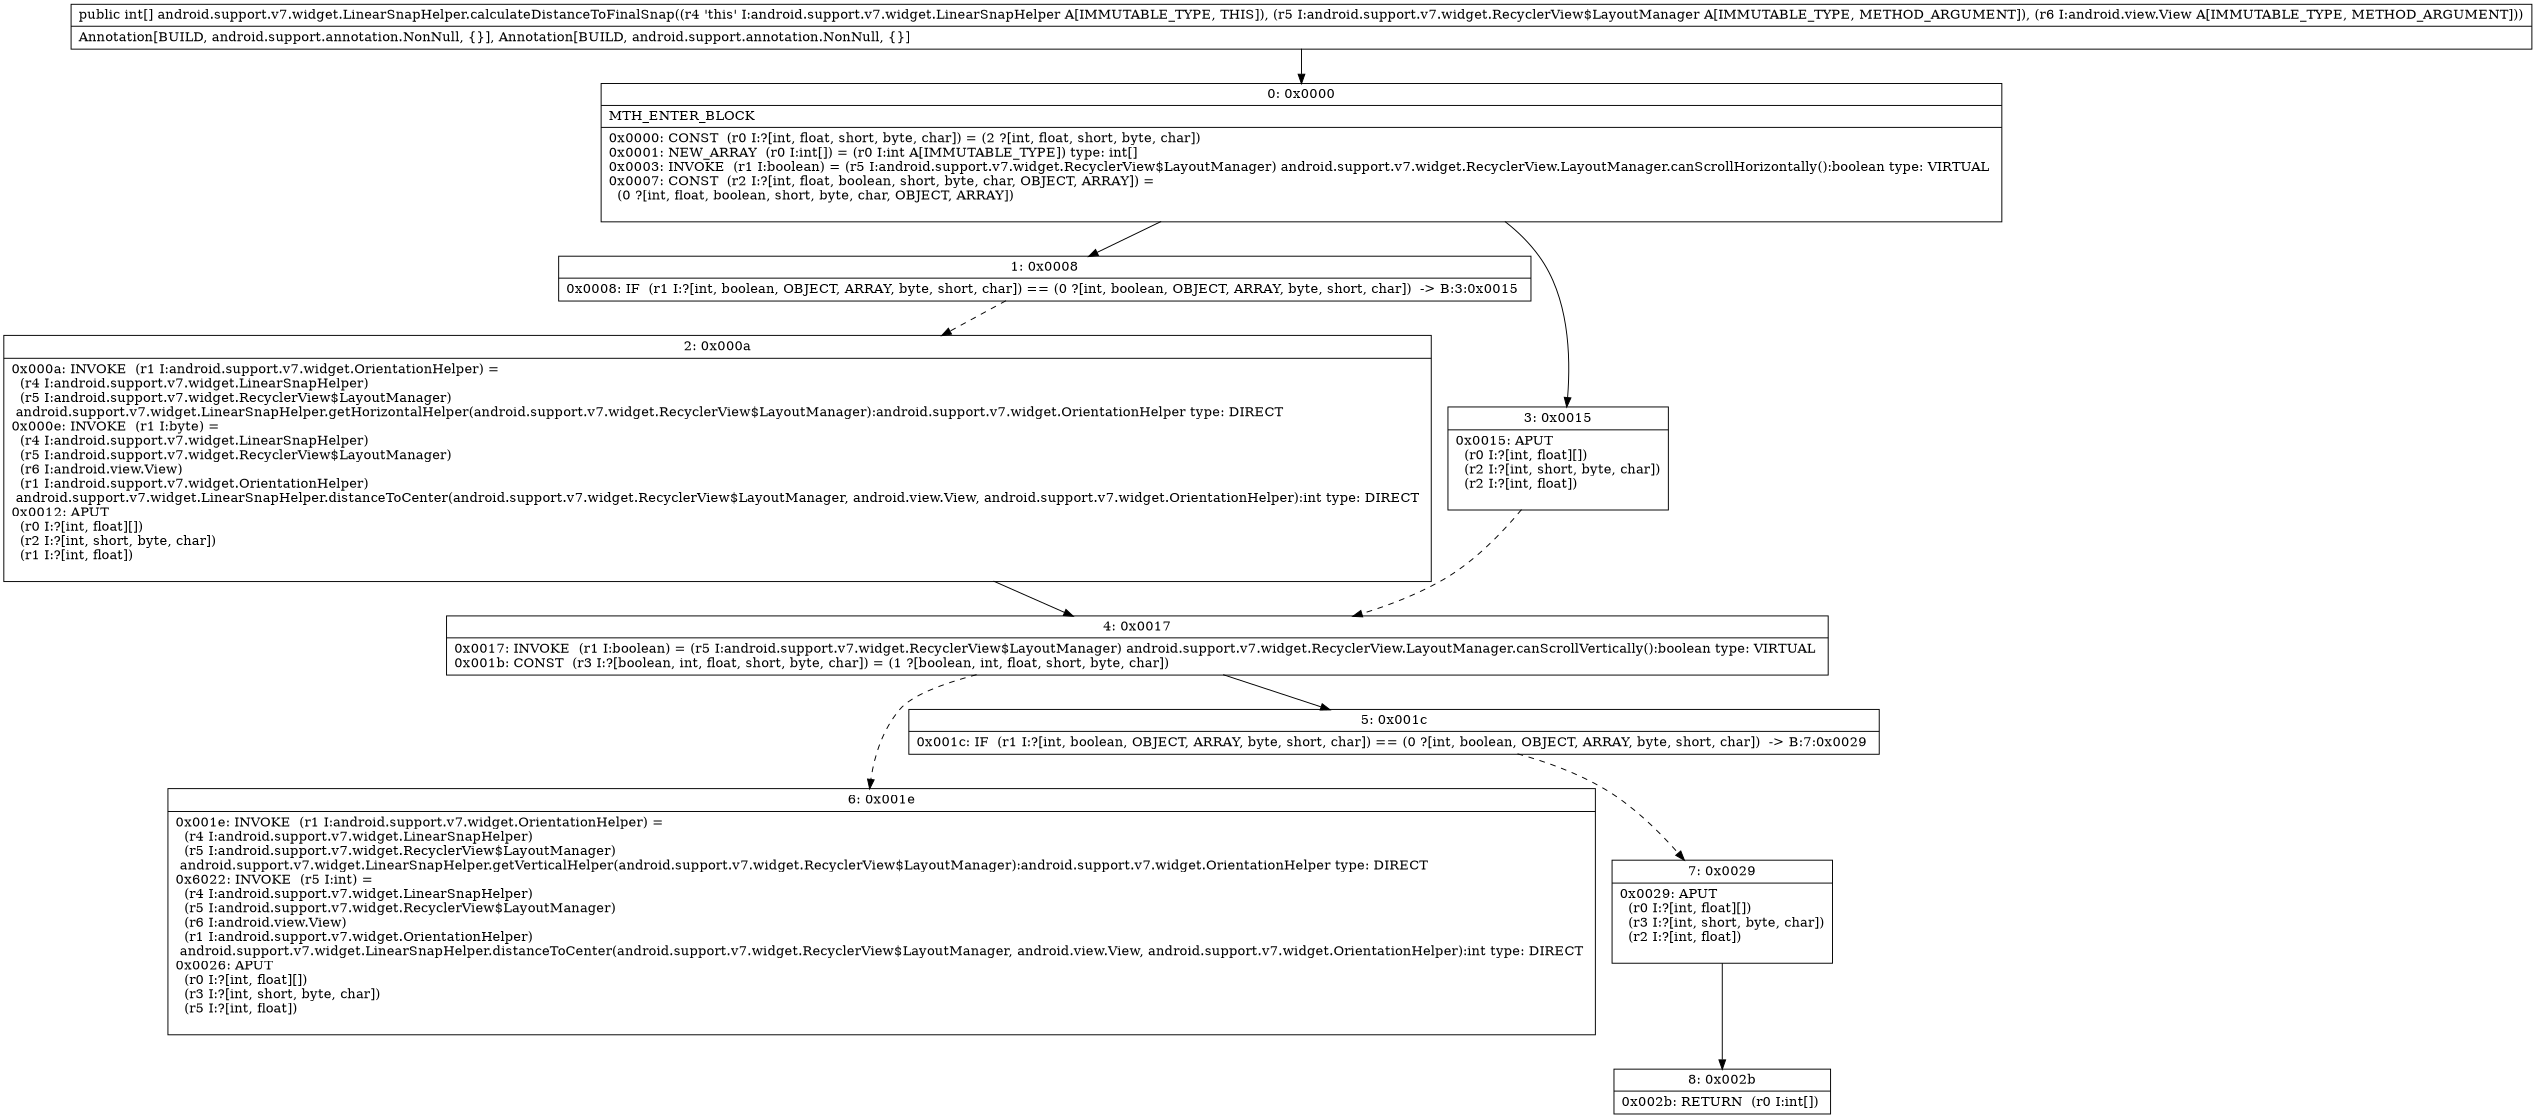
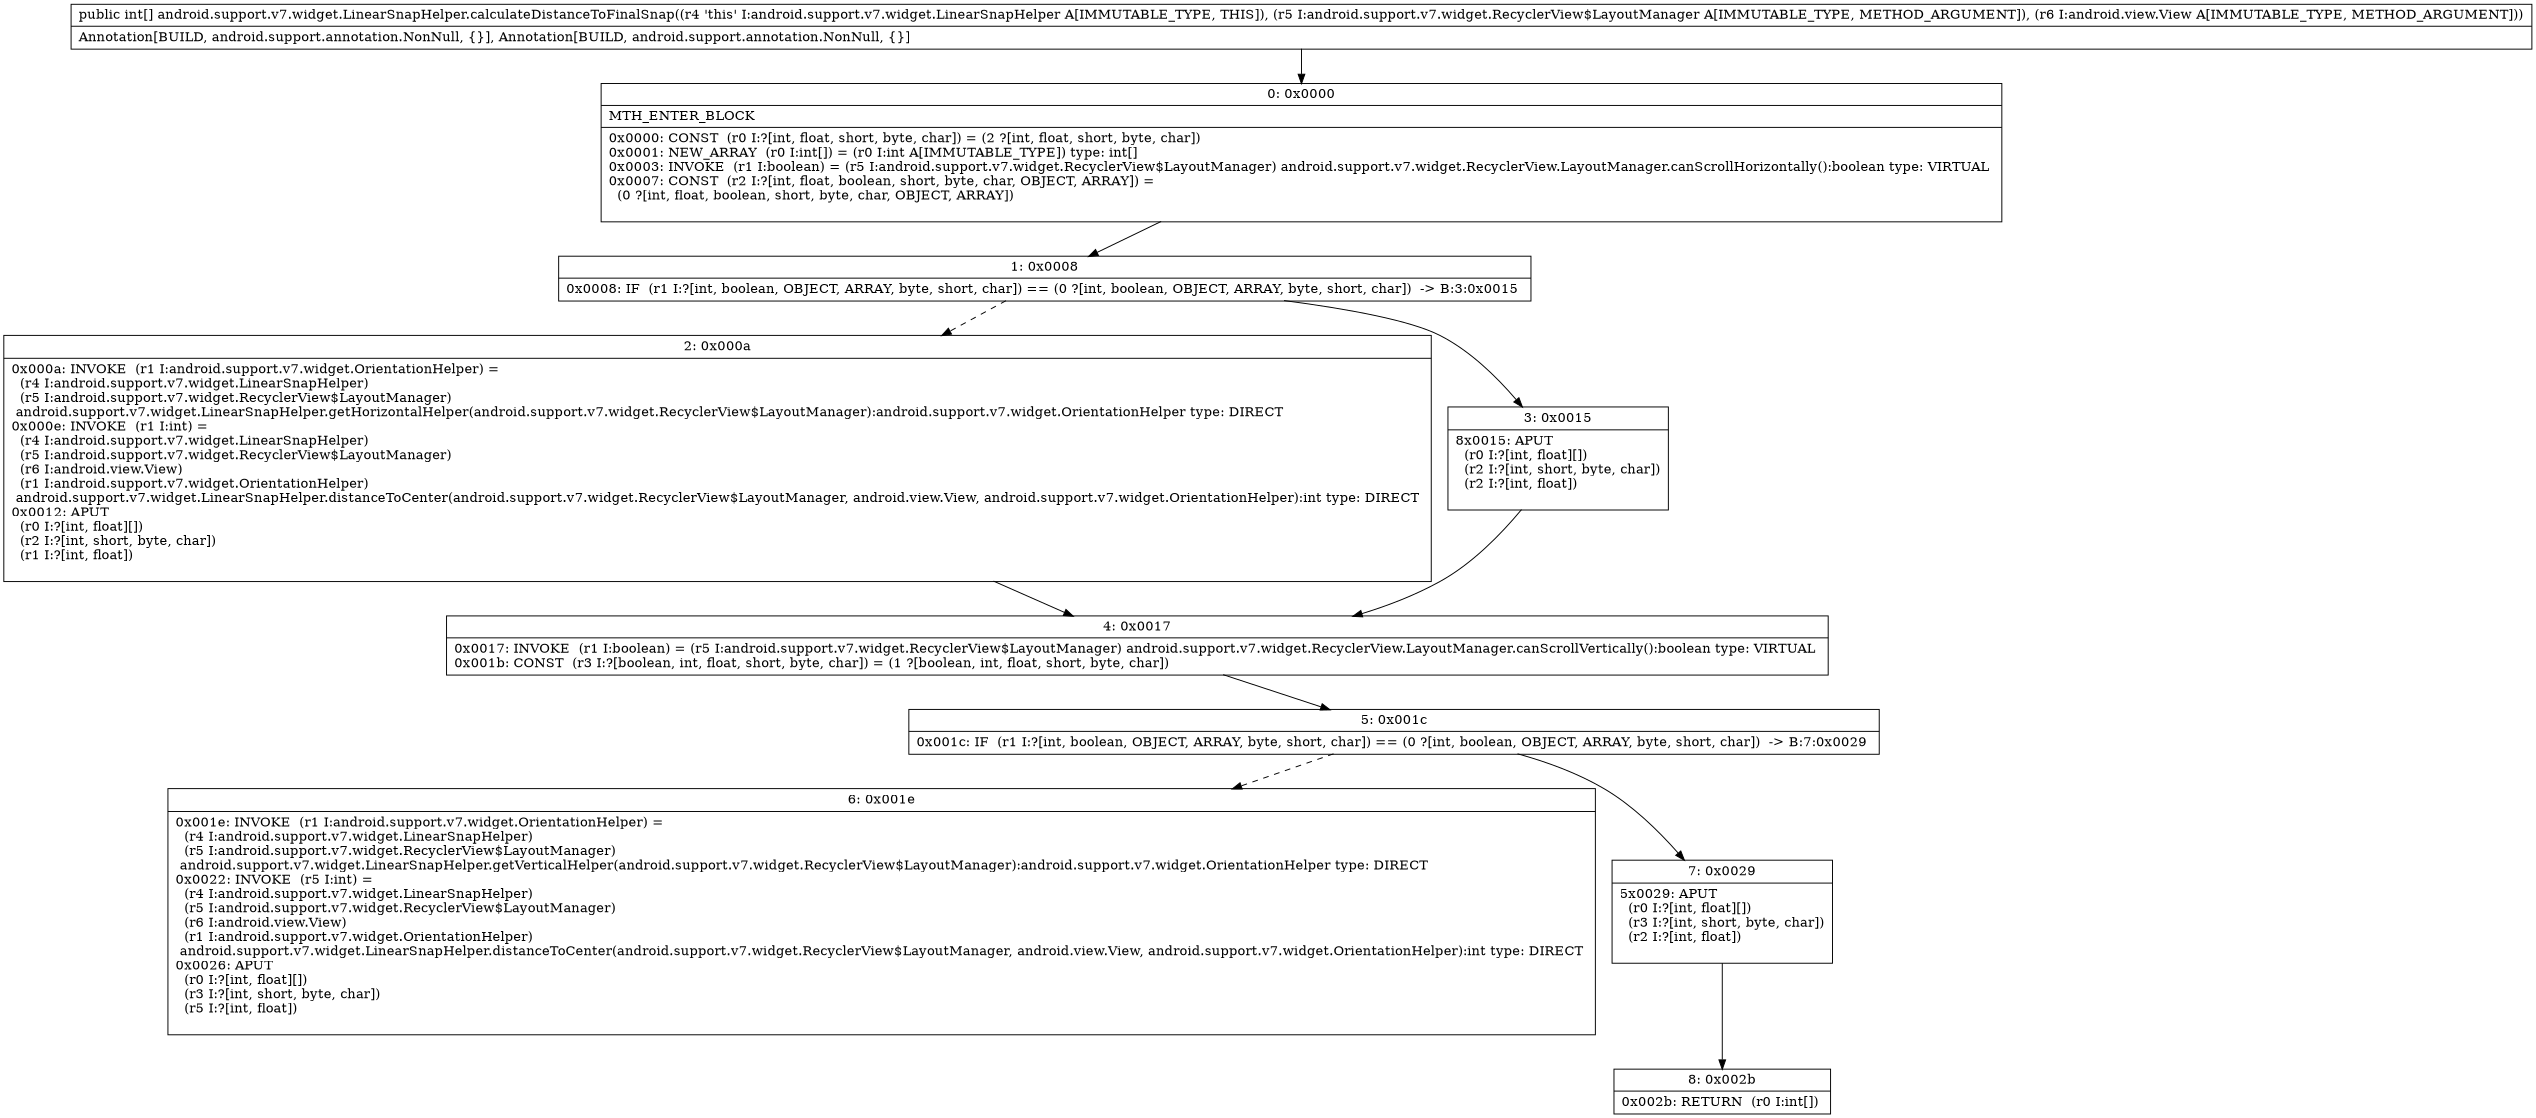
(1560, 300) -> (1412, 325)
(118, 427) -> (112, 427)
(1509, 441) -> (1509, 441)
(1451, 575) -> (1451, 575)
(903, 706) -> (1288, 770)
(1606, 790) -> (1606, 790)
(277, 880) -> (277, 880)
(1673, 894) -> (1673, 894)
